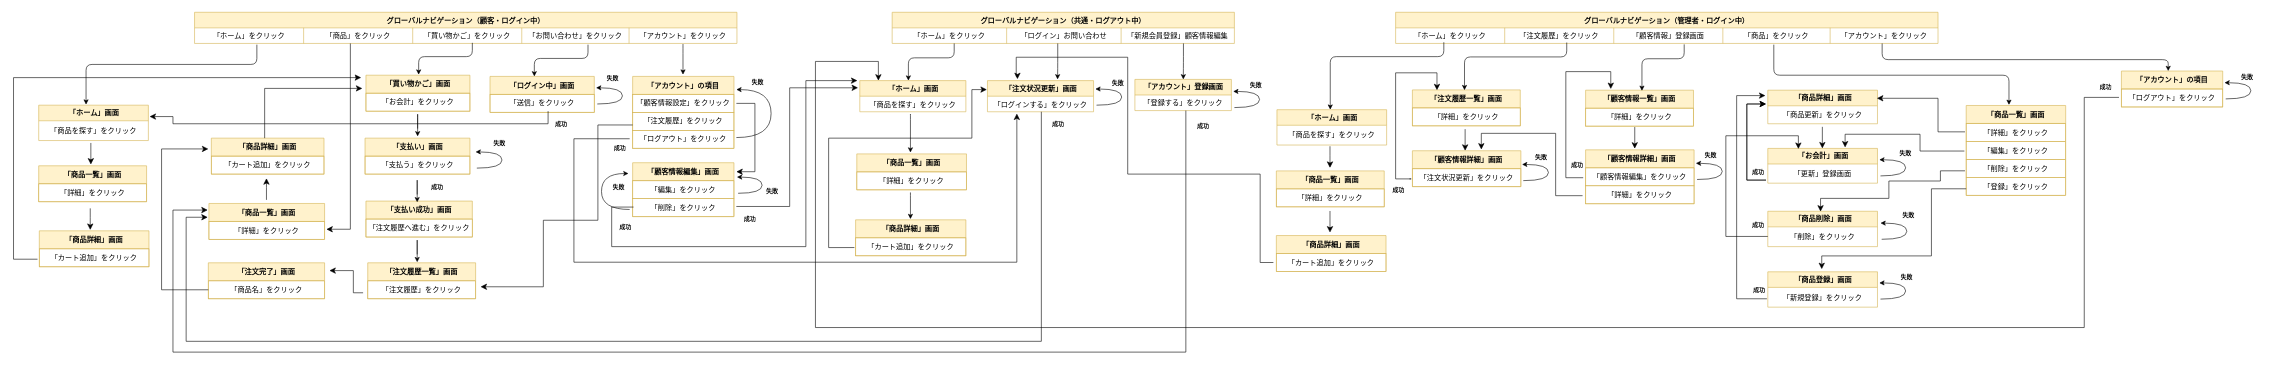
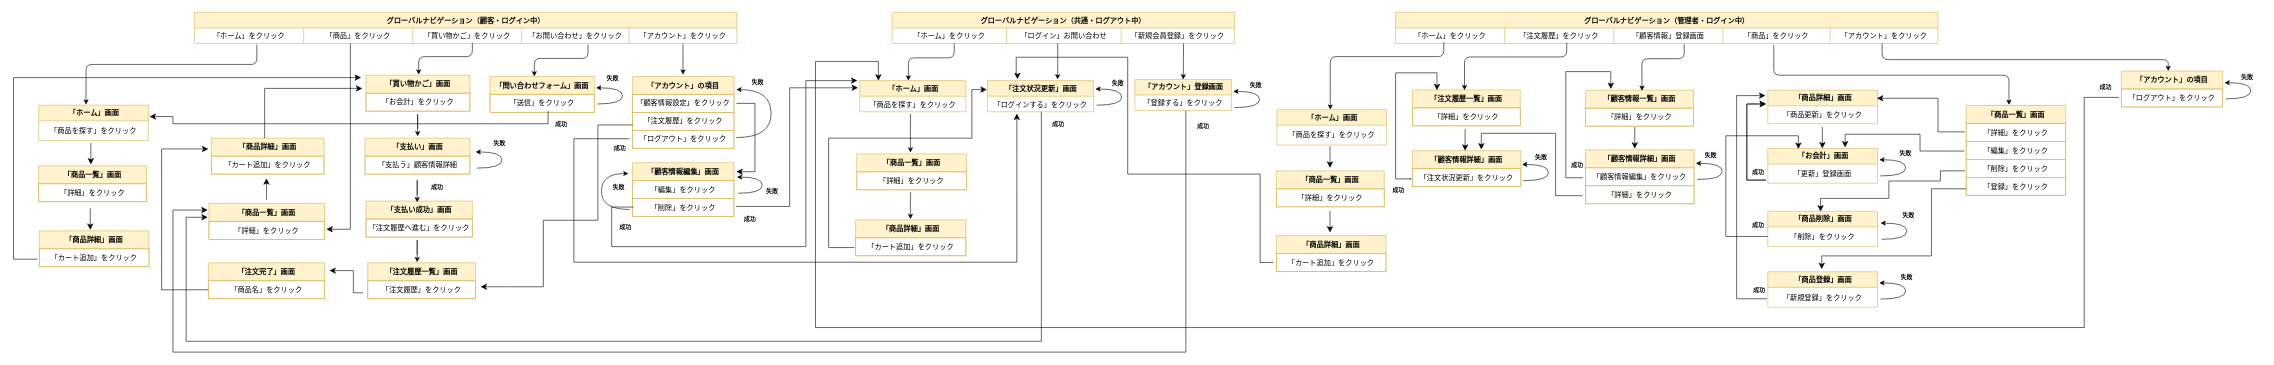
(1178, 36) -> (1178, 36)
(542, 86) -> (542, 86)
(417, 165) -> (417, 165)
